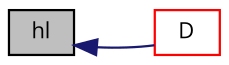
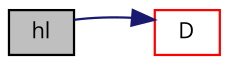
(126, 47) -> (103, 18)
